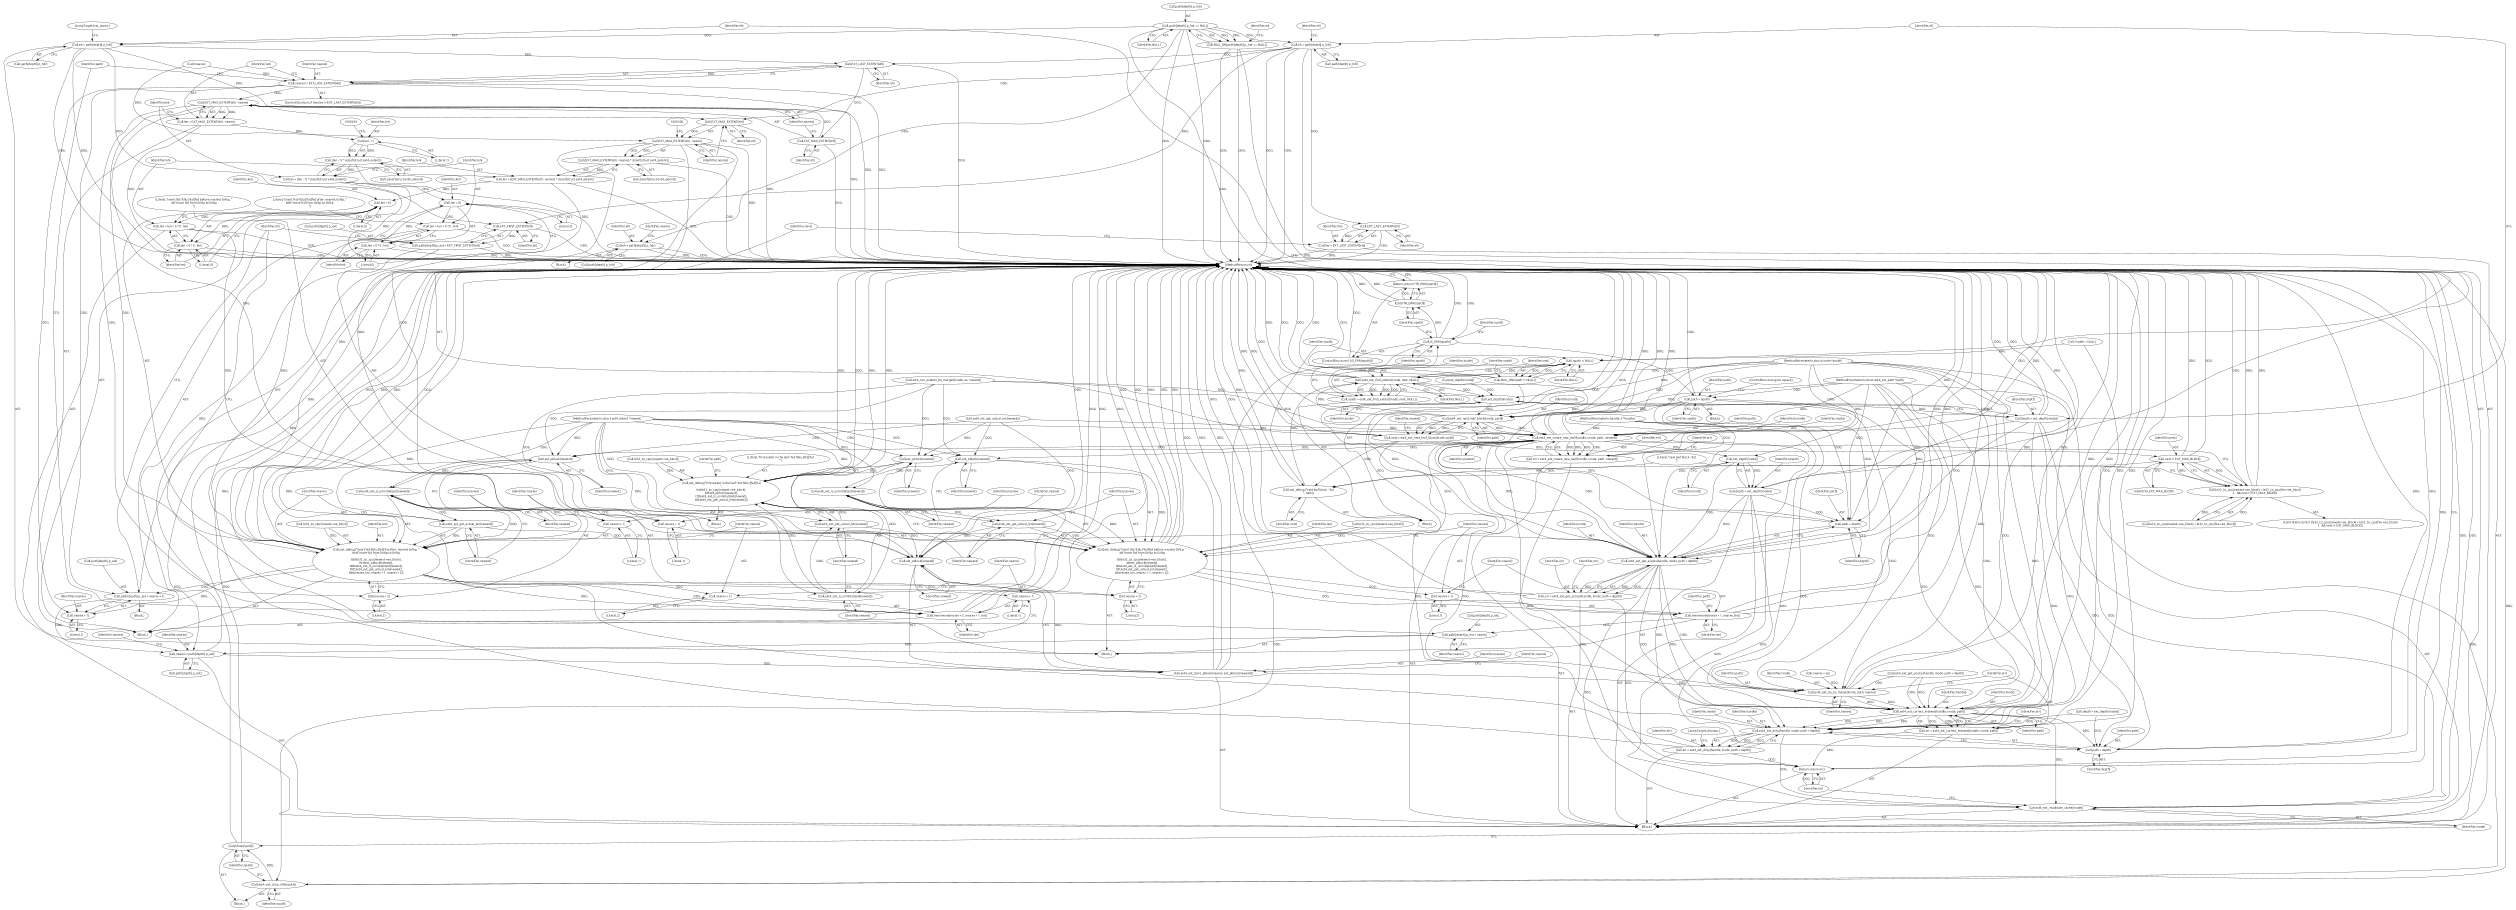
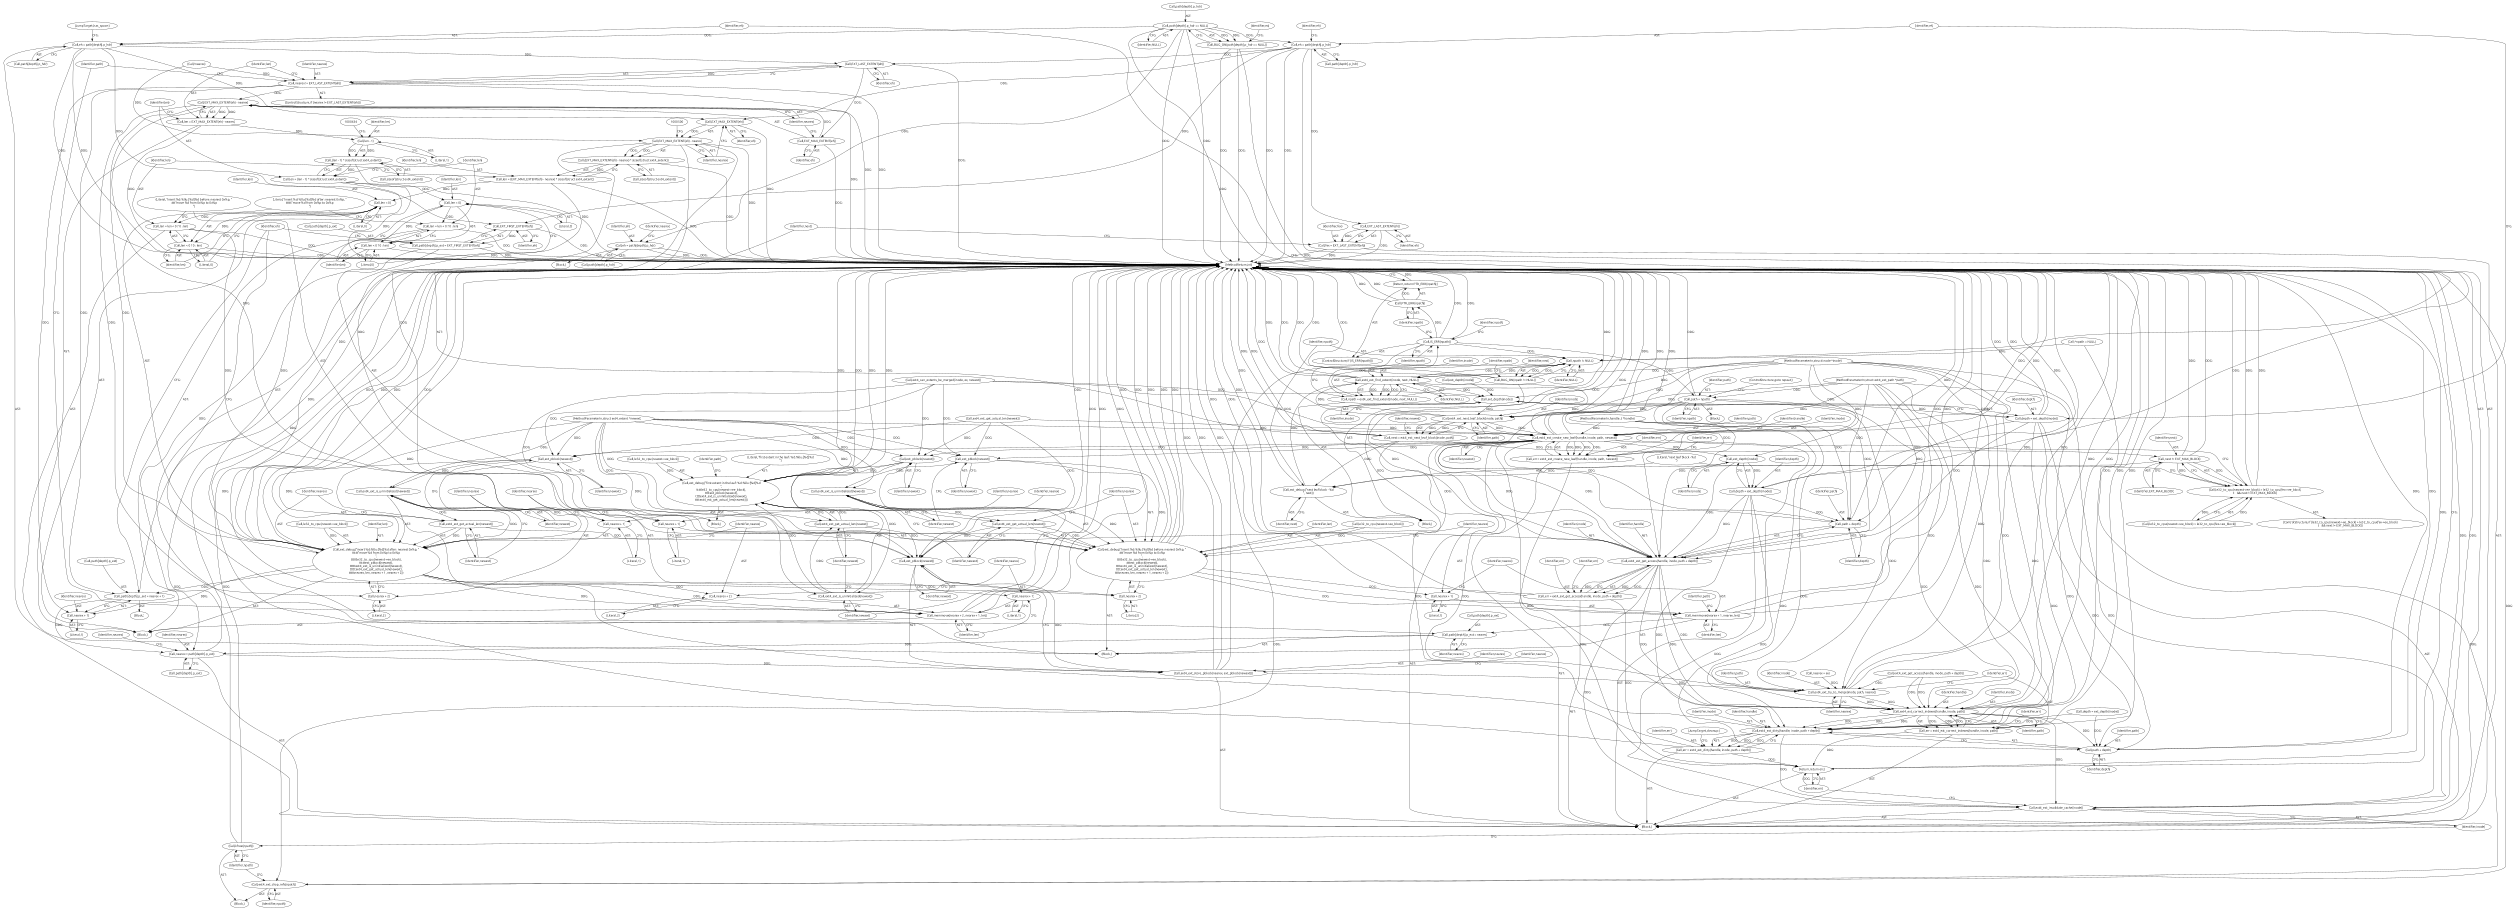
(1341, 274) -> (1576, 275)
(1412, 293) -> none
none -> (1509, 351)
(263, 864) -> none
